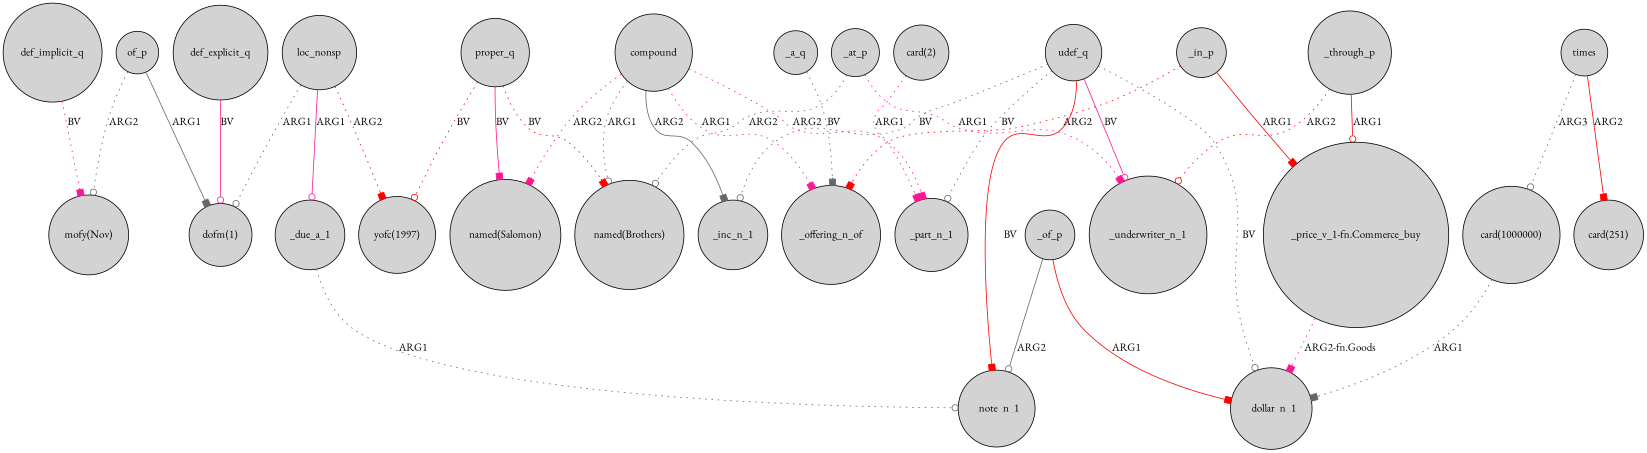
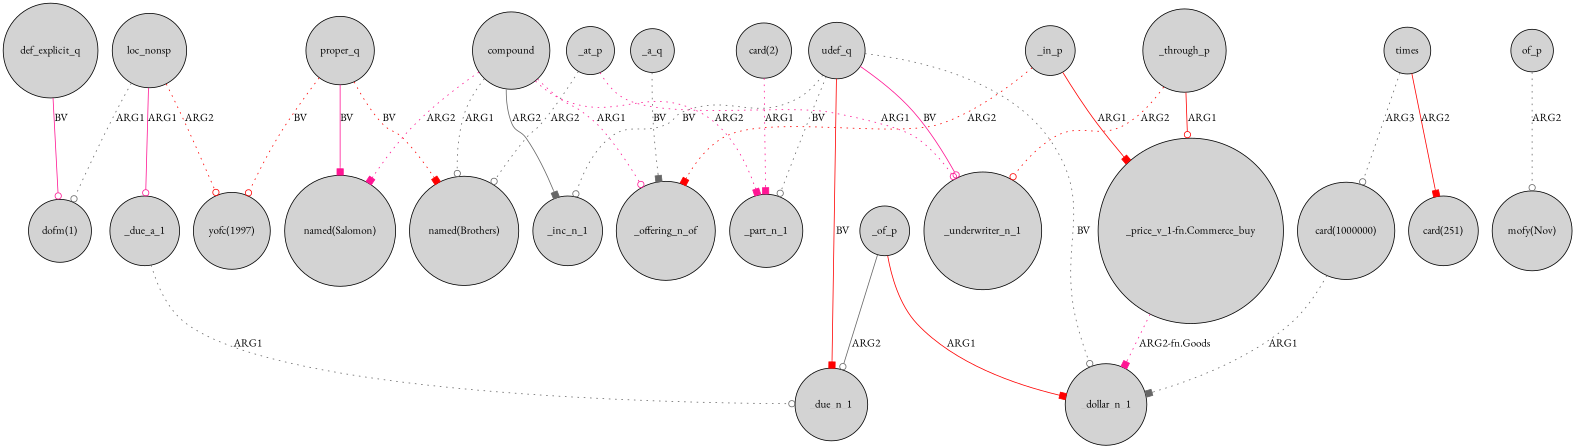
(53, 53) -> none
(948, 123) -> (789, 110)
(739, 135) -> (596, 123)
(175, 136) -> none
(358, 139) -> (191, 136)
(997, 409) -> (831, 404)
